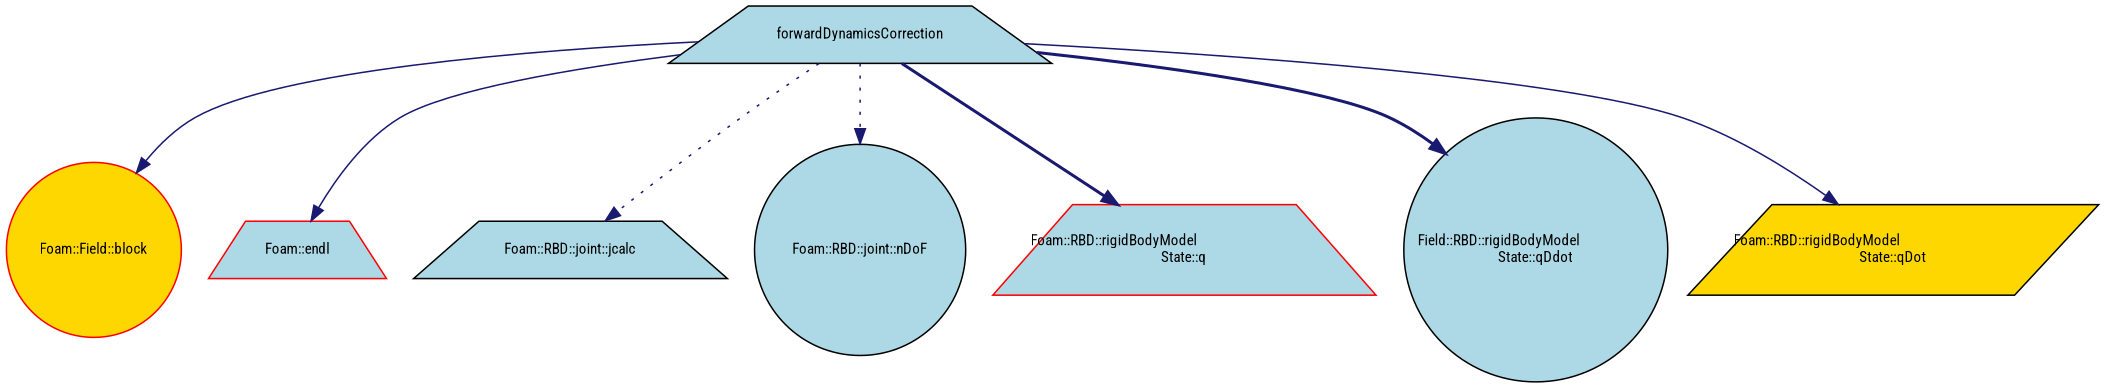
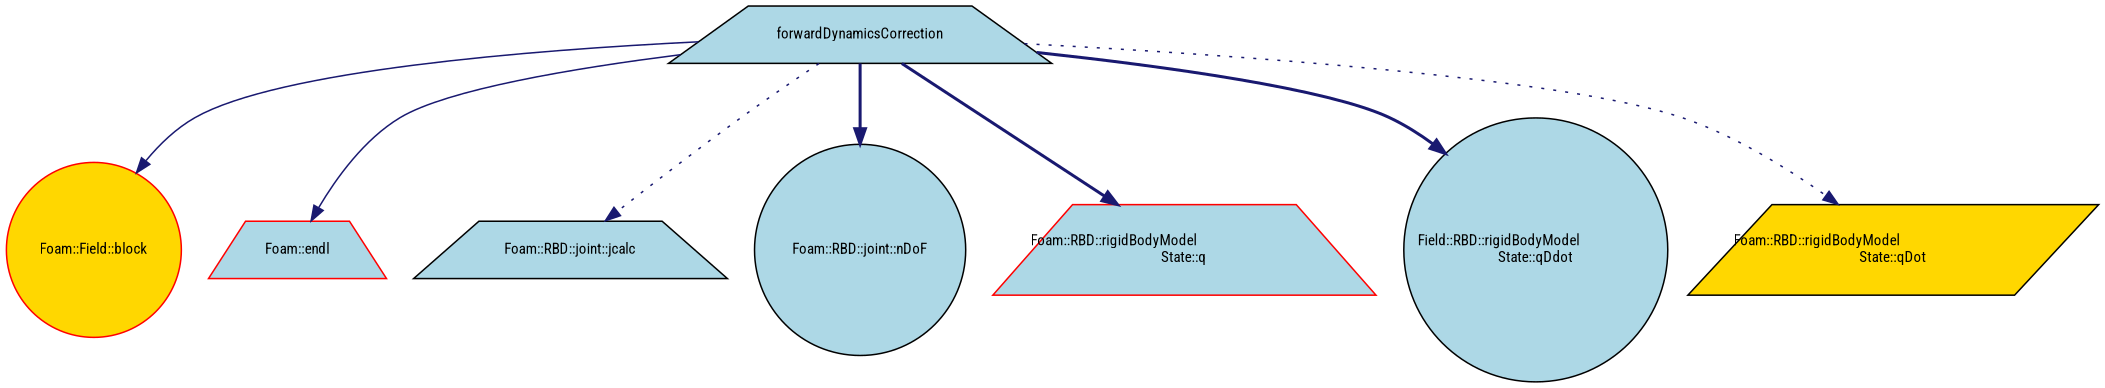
(1437, 75) -> (1437, 75)
(860, 96) -> (860, 96)
